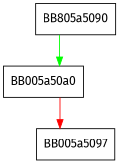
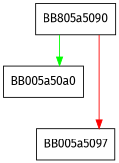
(60, 109) -> (99, 77)
